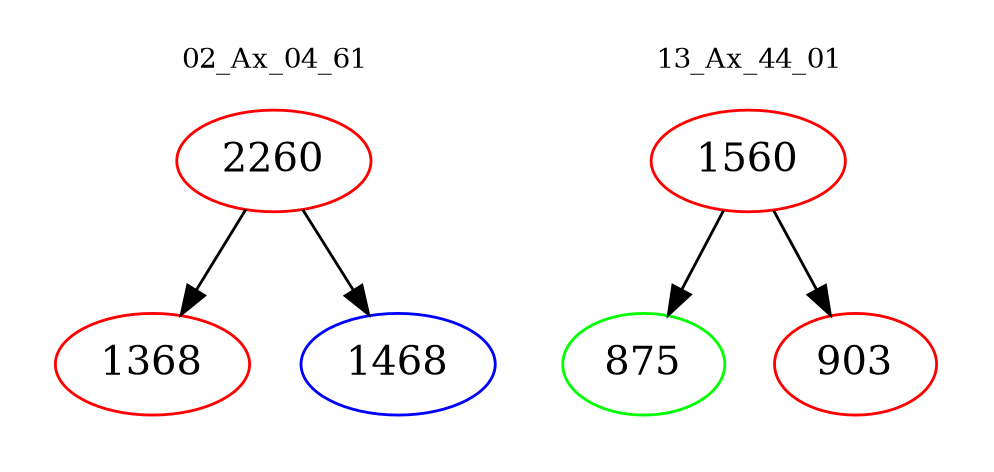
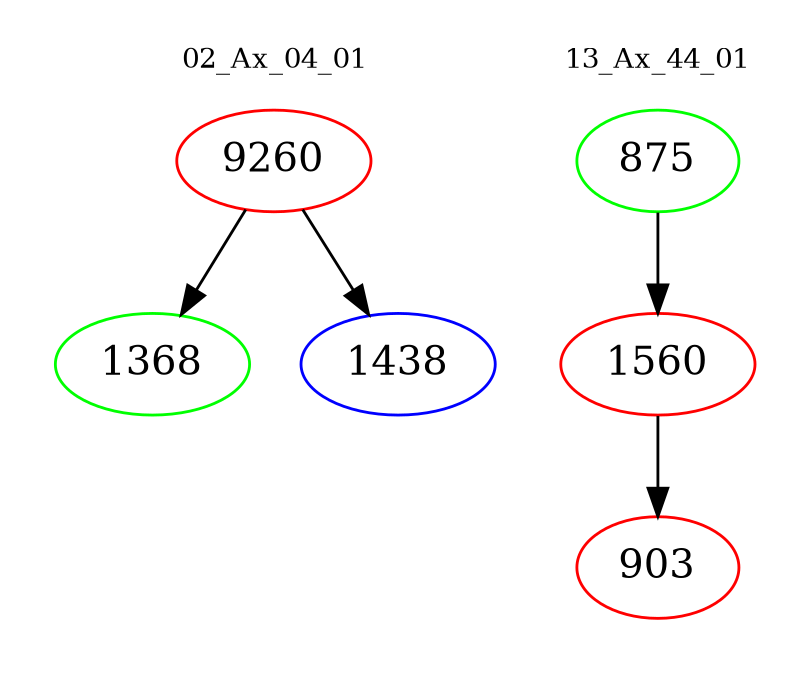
(275, 61) -> (275, 61)
(274, 161) -> (274, 161)
(703, 250) -> (658, 249)
(152, 364) -> (152, 364)
(398, 364) -> (398, 364)
